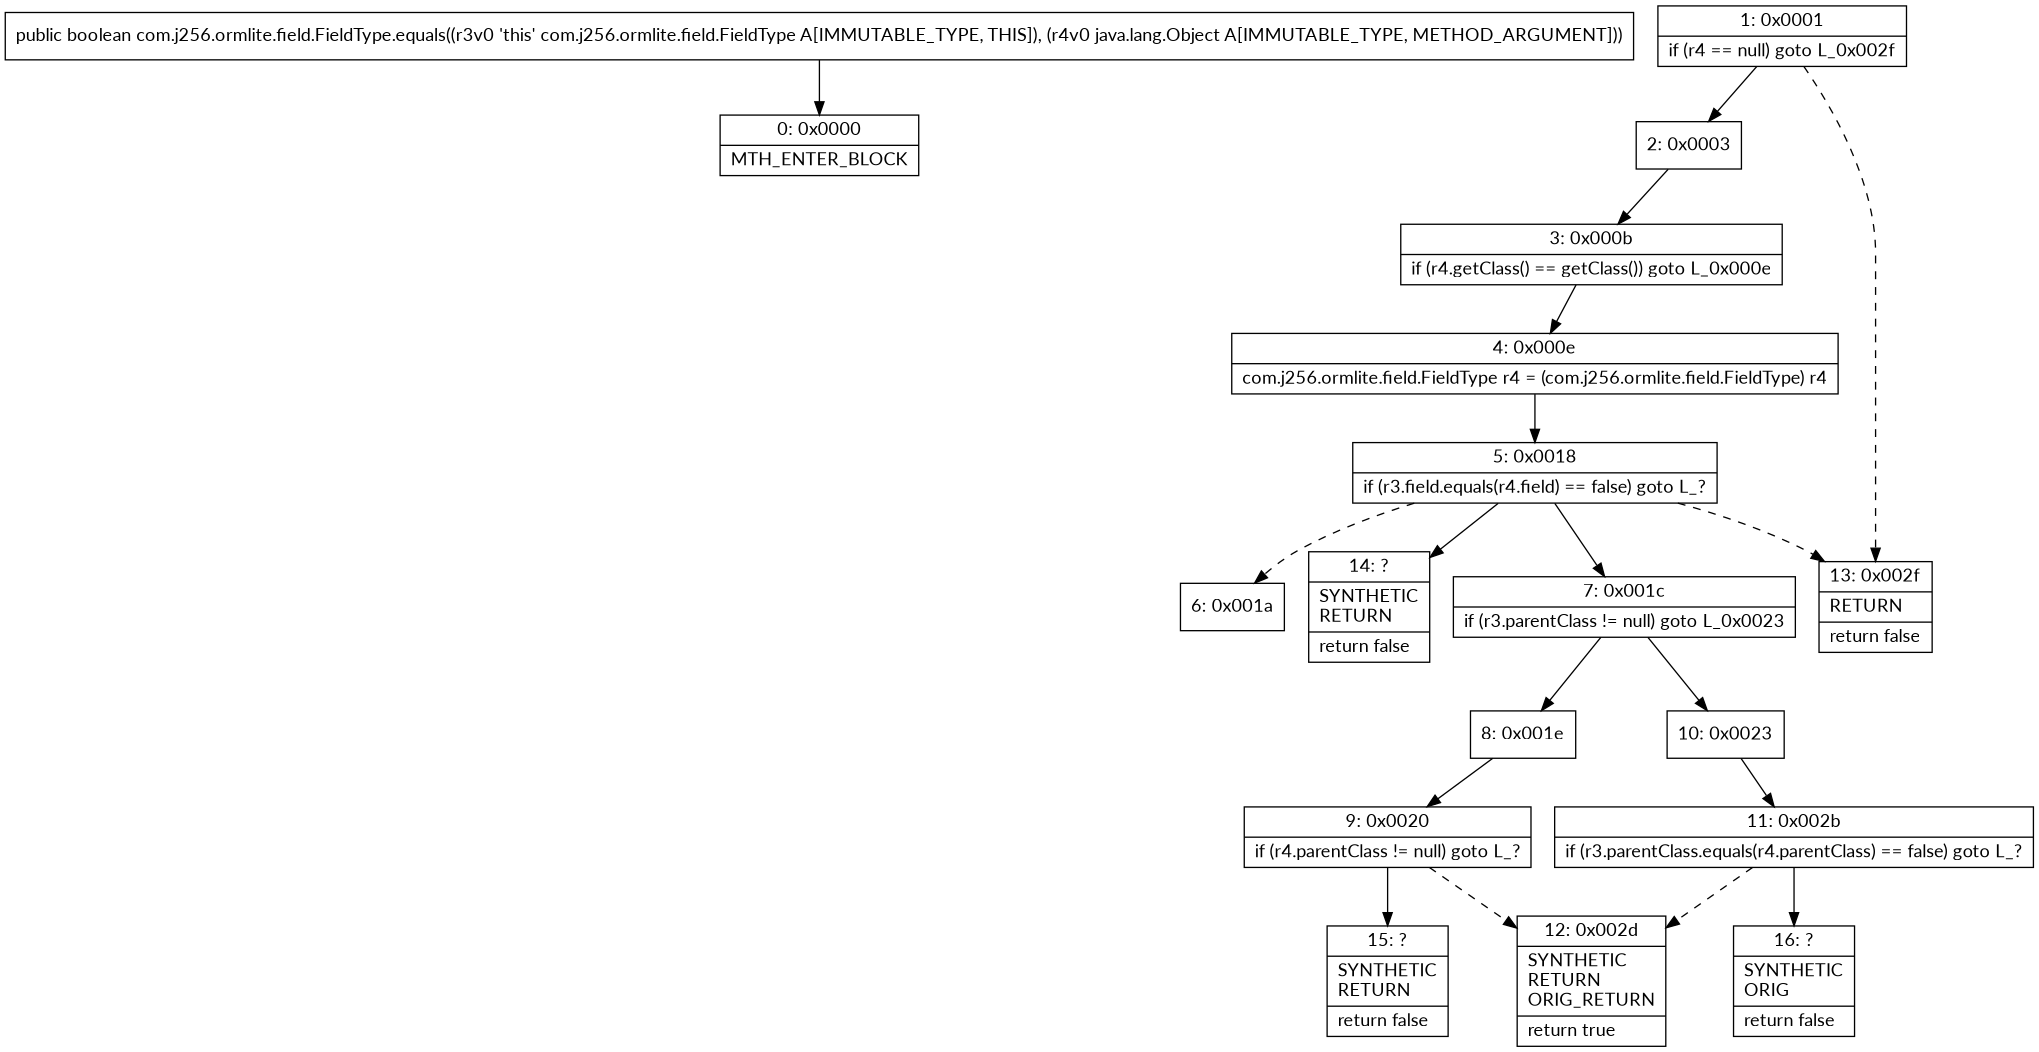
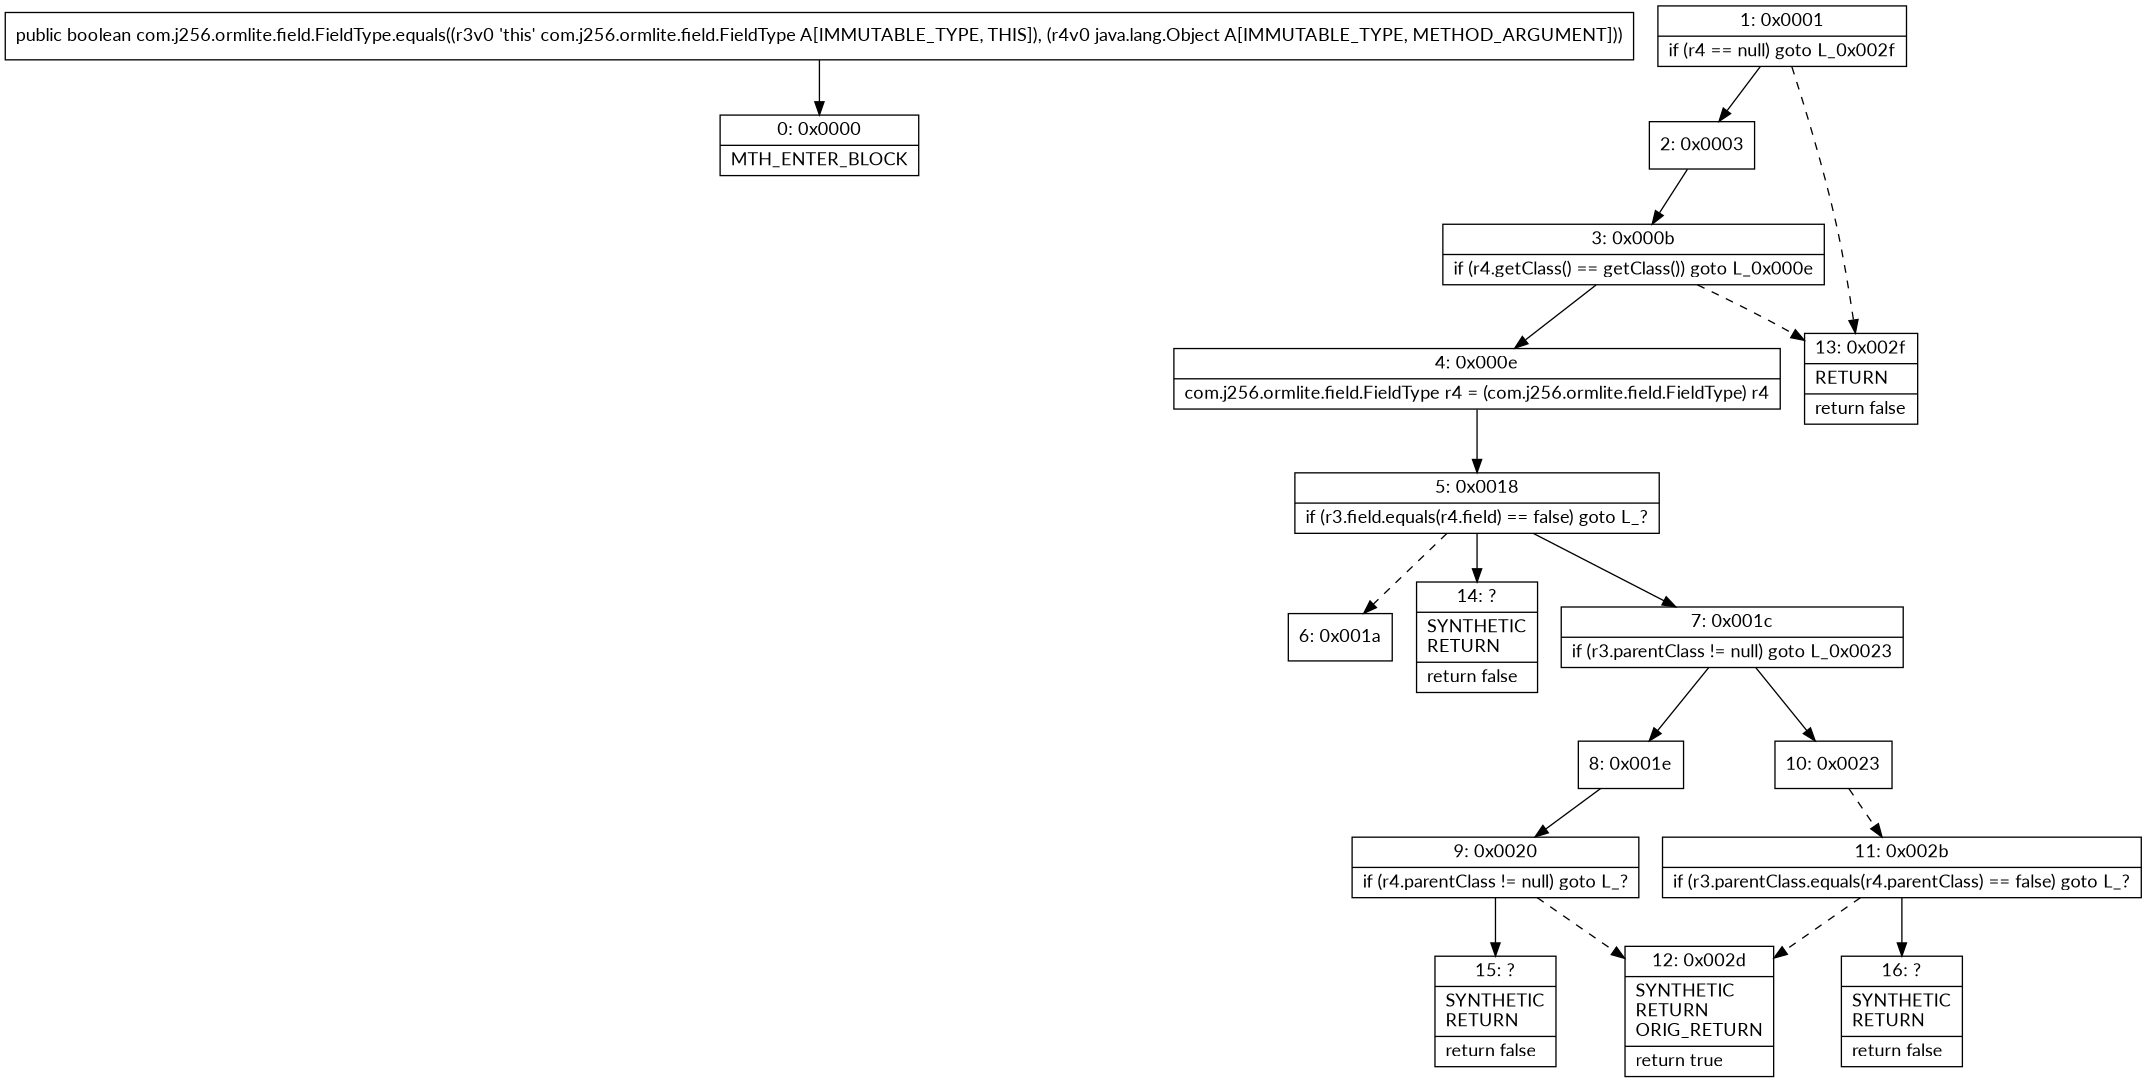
(1747, 525) -> (1746, 308)
(1754, 777) -> (1862, 807)
(1767, 990) -> (1889, 1021)
